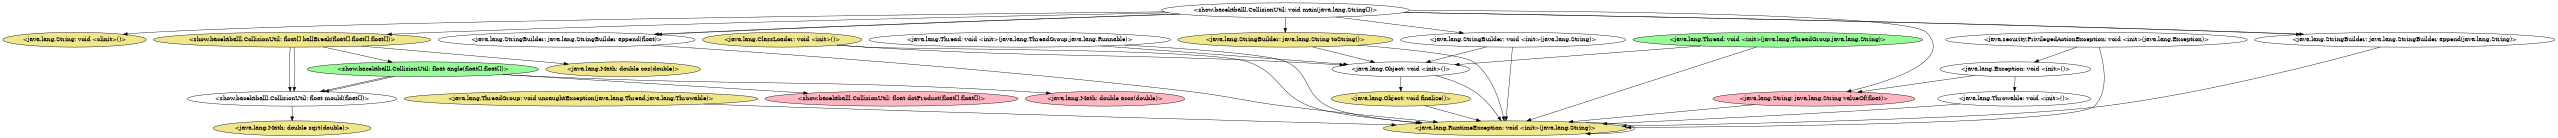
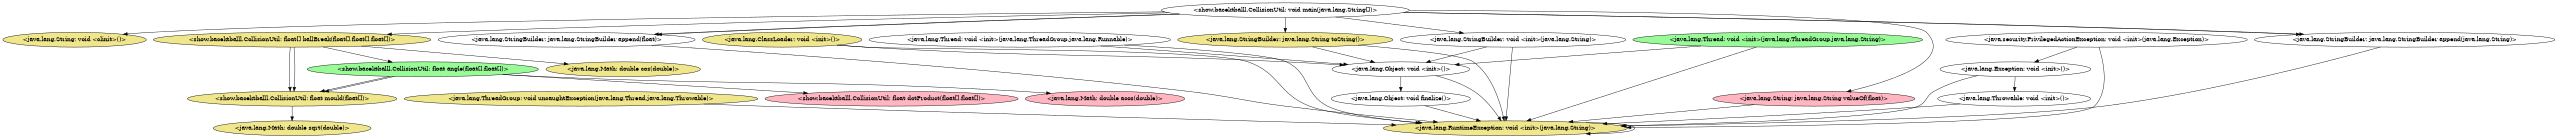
(1918, 83) -> (1806, 119)
(292, 99) -> (292, 99)
(1401, 99) -> (1401, 99)
